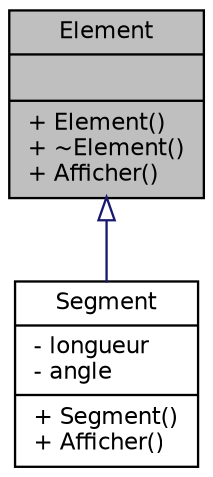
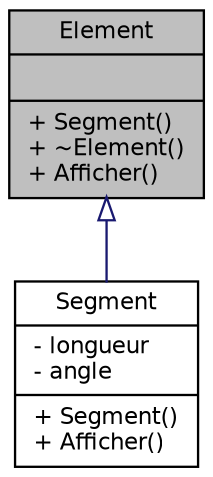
(97, 123) -> (101, 123)
